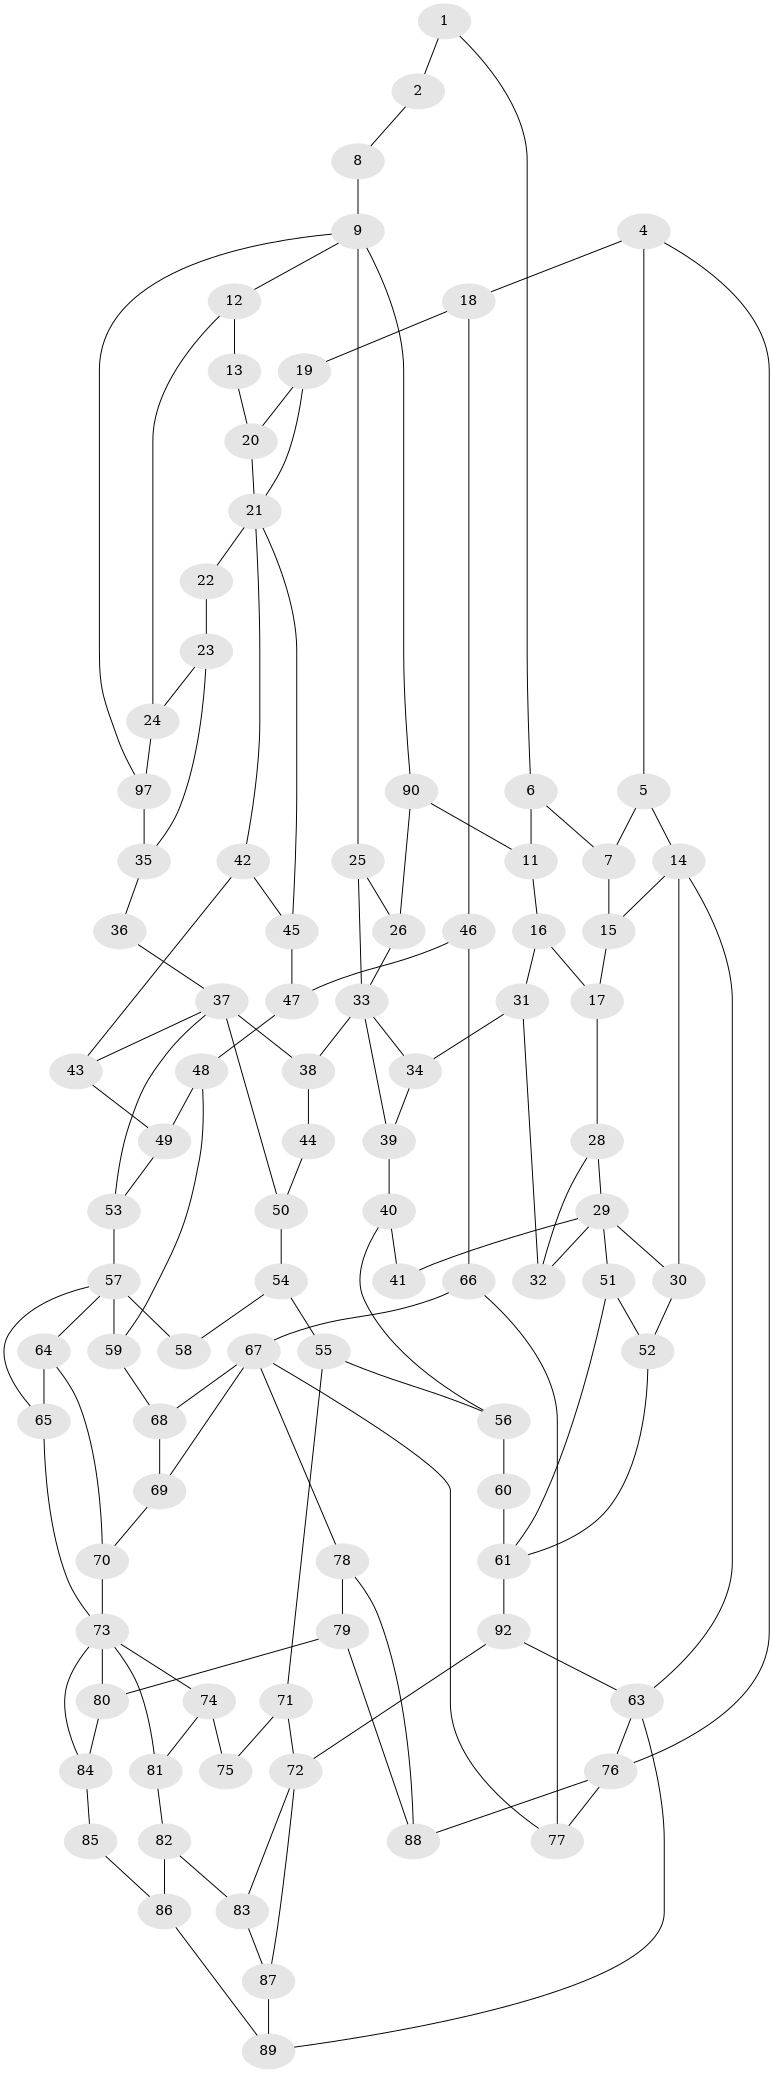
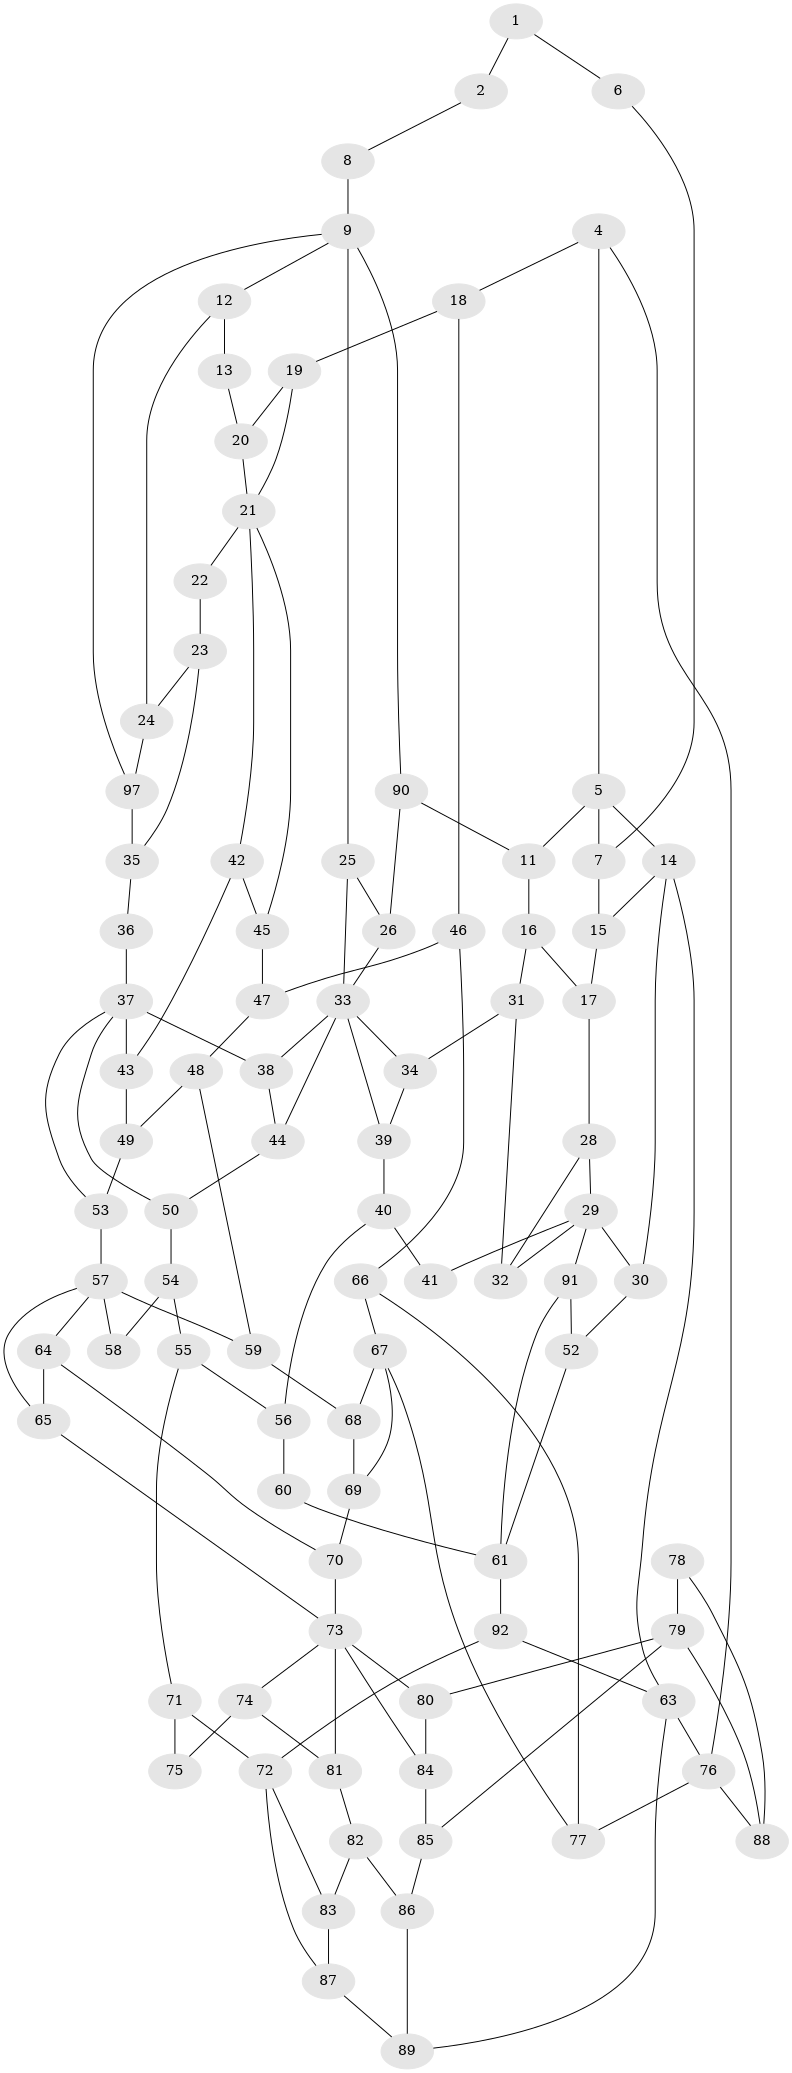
(531, 826) -> (564, 826)
none -> (311, 1071)
(609, 1281) -> (571, 1281)
(298, 1456) -> none
none -> (552, 1736)
